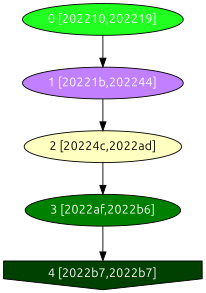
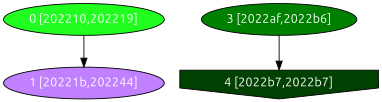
(103, 147) -> none
